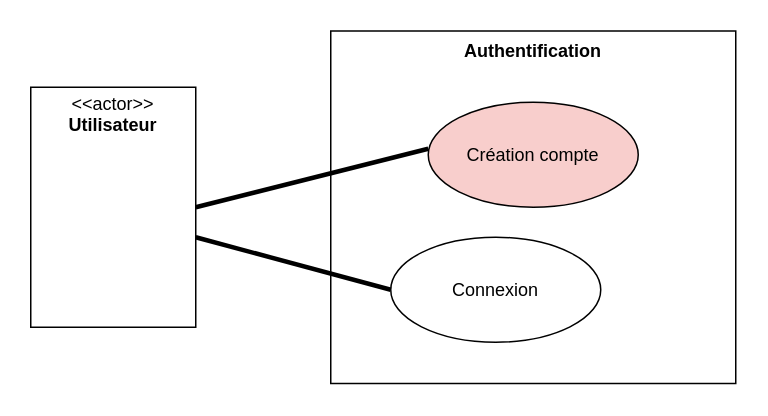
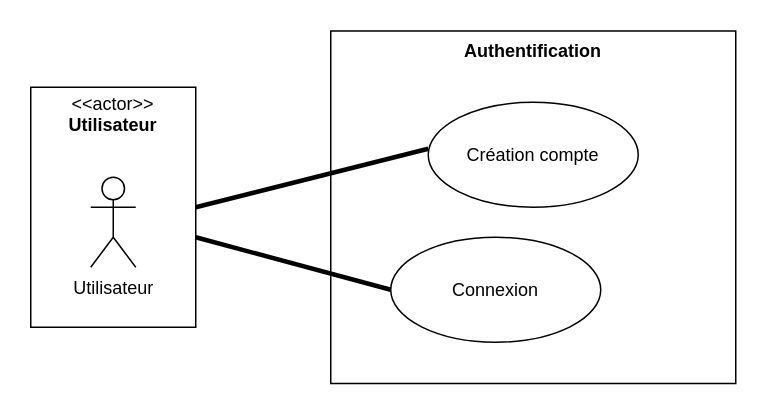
(533, 155) -> (533, 155)
none -> (113, 222)
